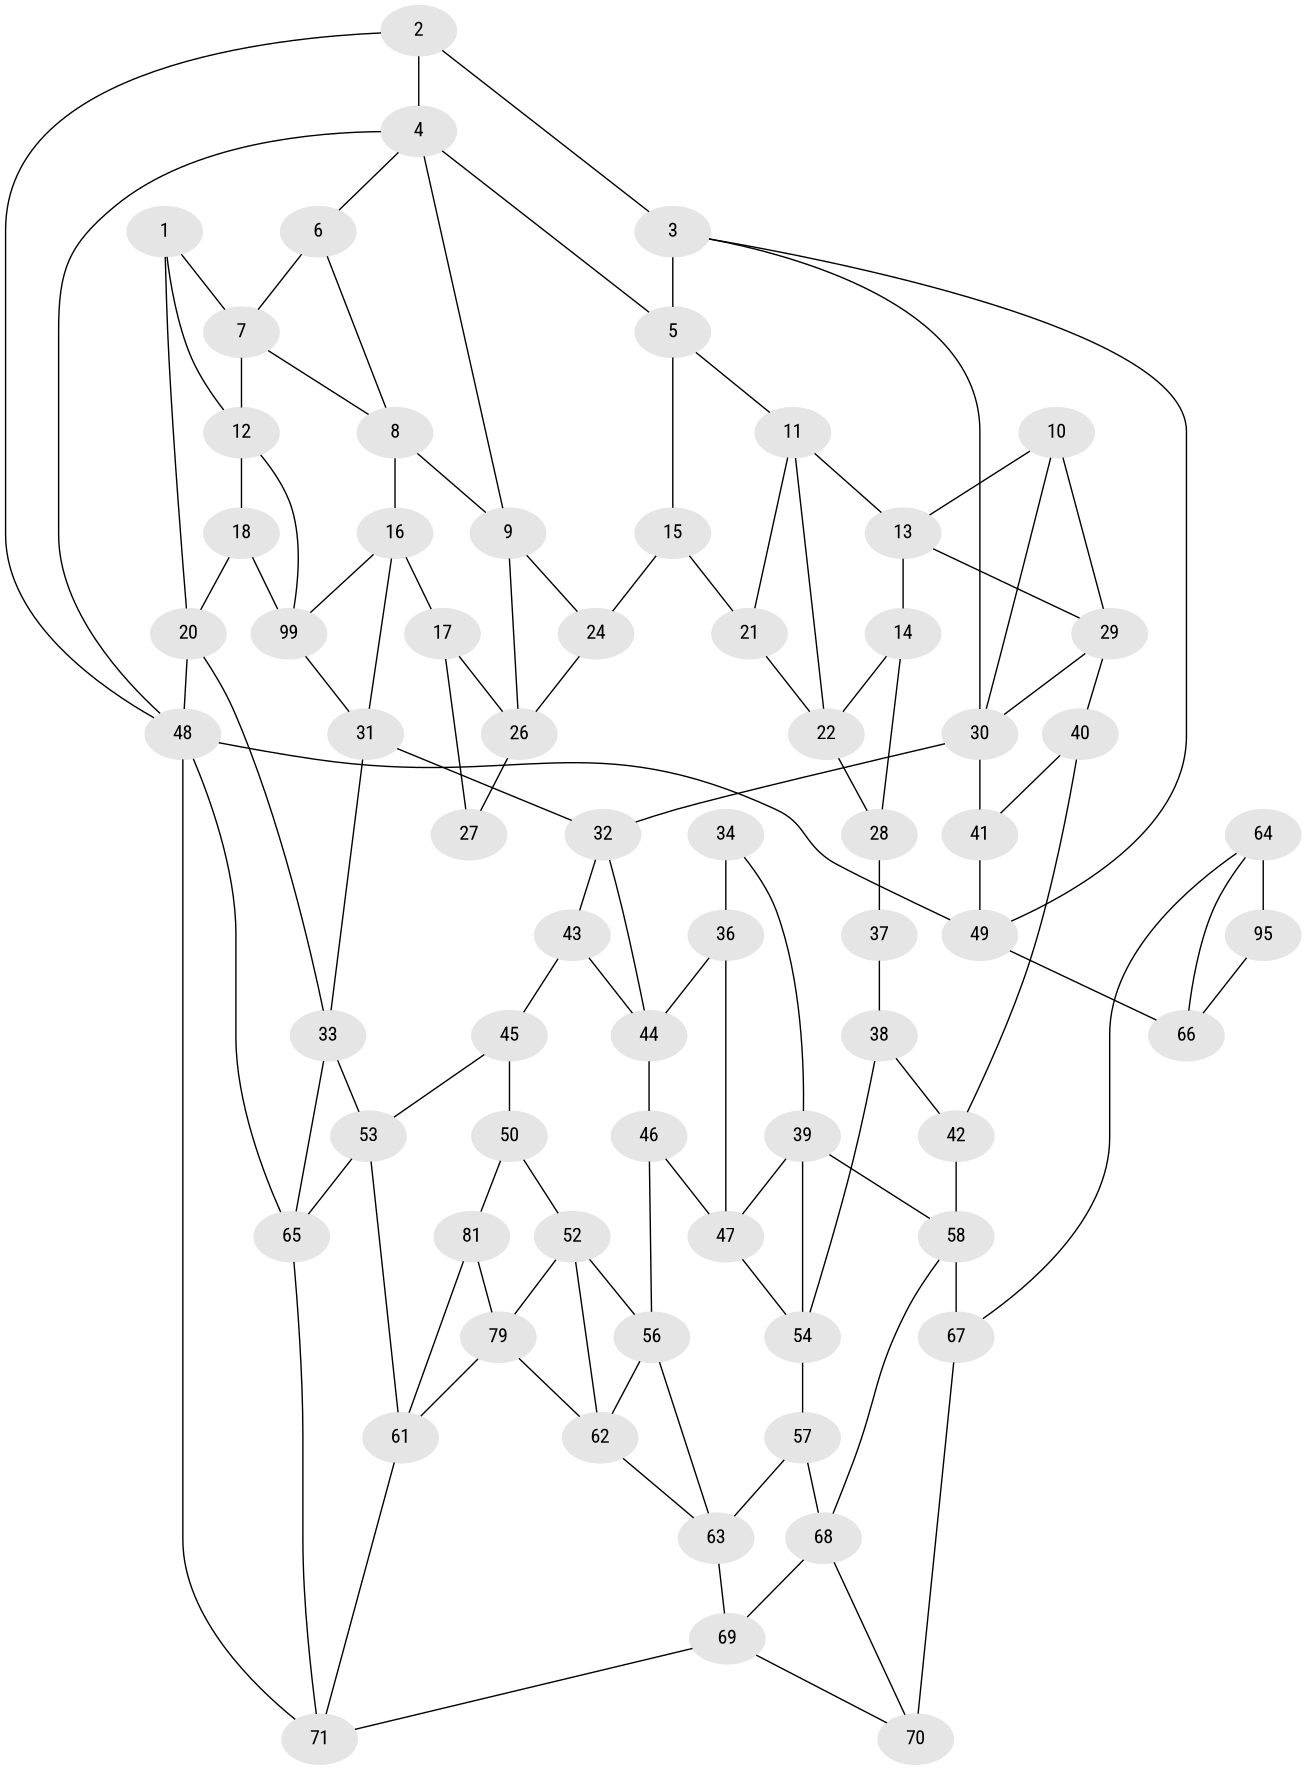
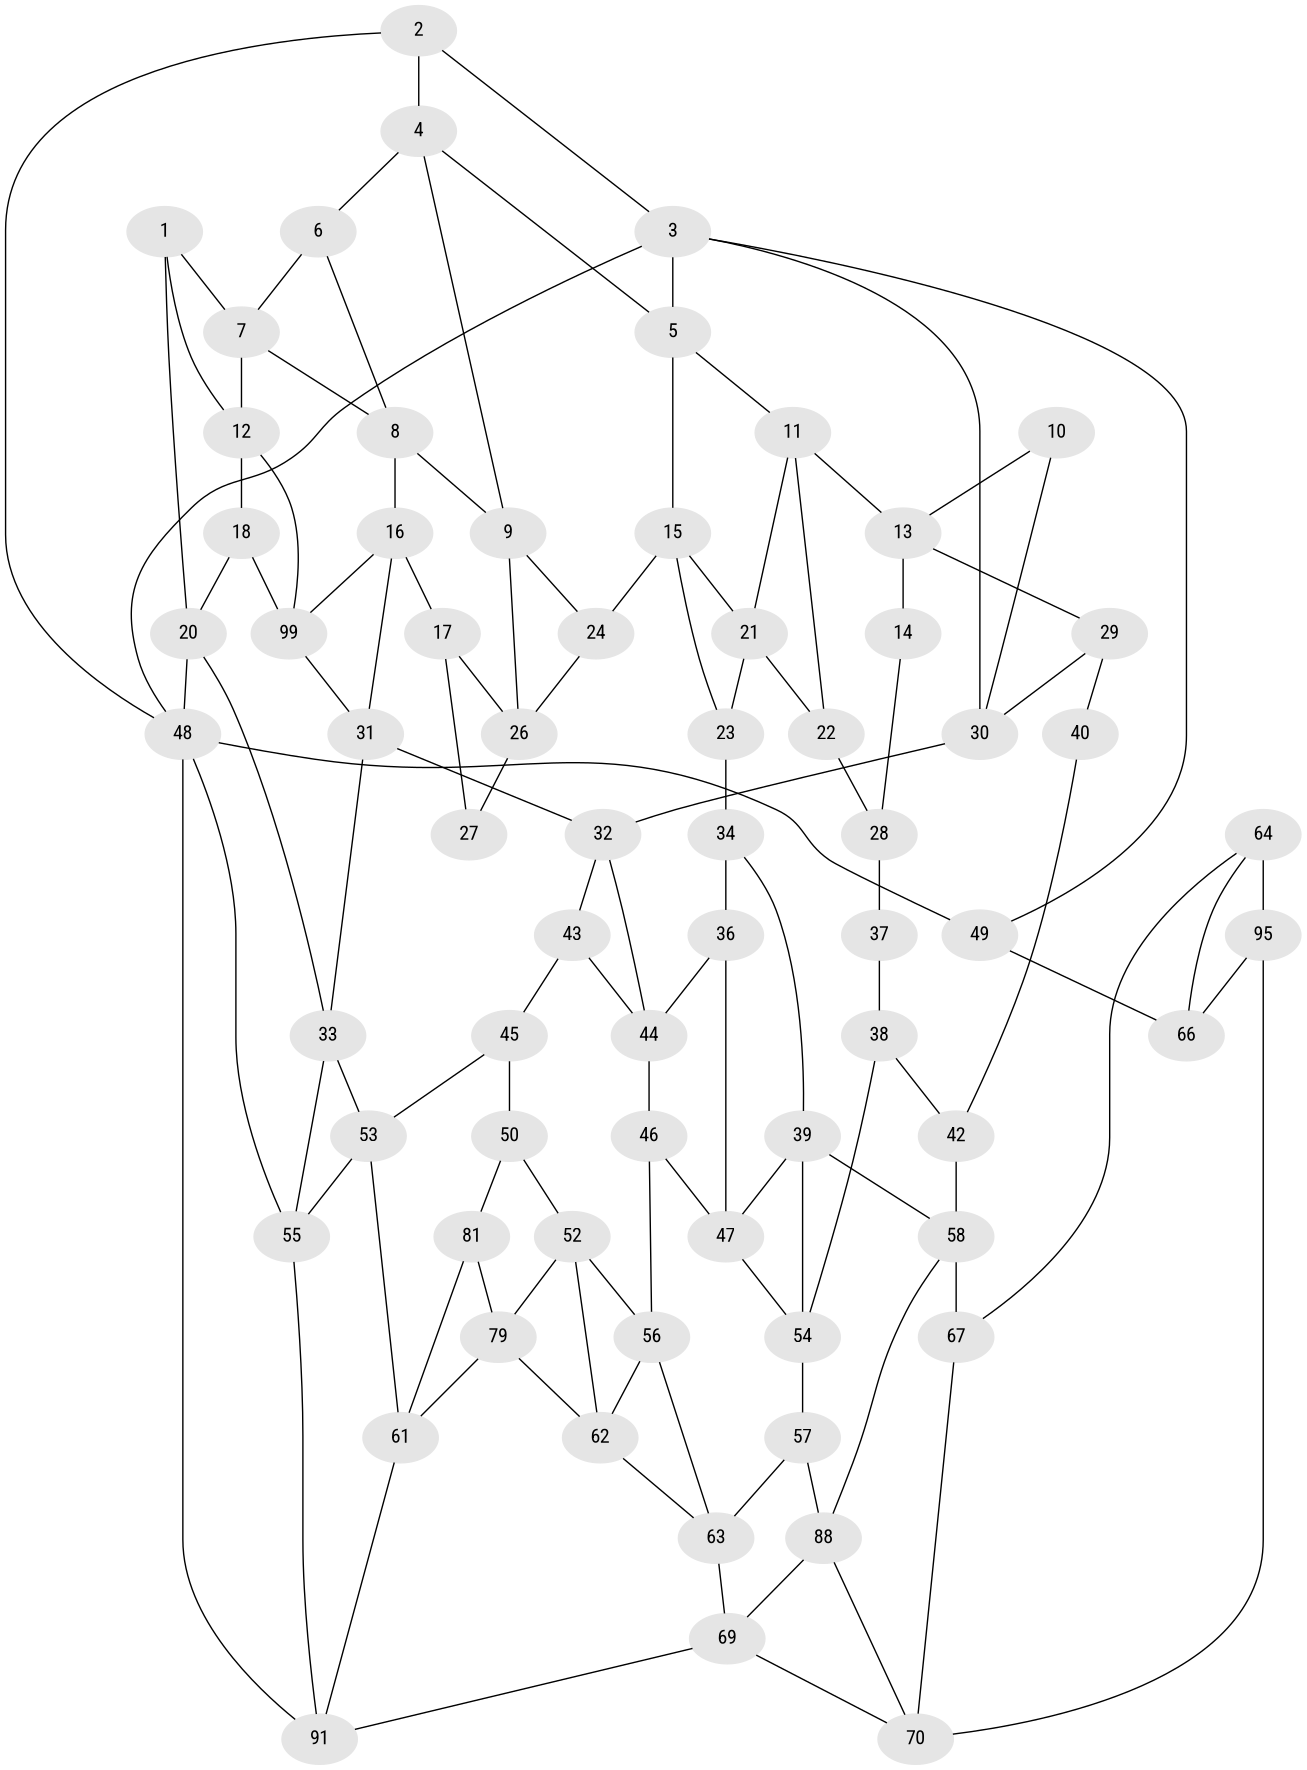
(59, 326) -> (317, 435)
(1083, 533) -> none
(865, 684) -> none
none -> (726, 734)
(980, 835) -> none
(292, 1237) -> (292, 1237)
none -> (1263, 1448)
(824, 1538) -> (824, 1538)
(320, 1739) -> (320, 1739)
